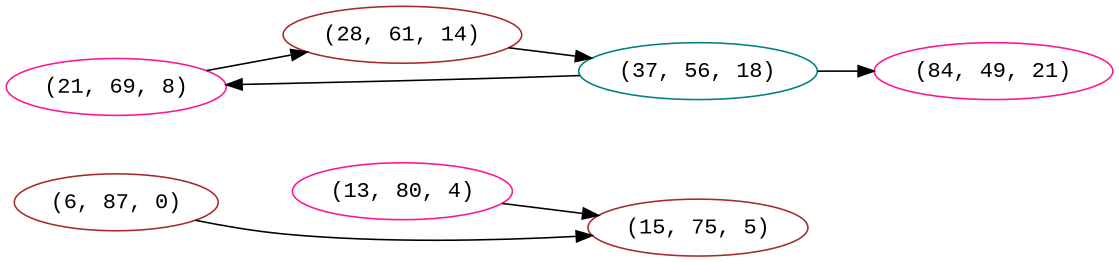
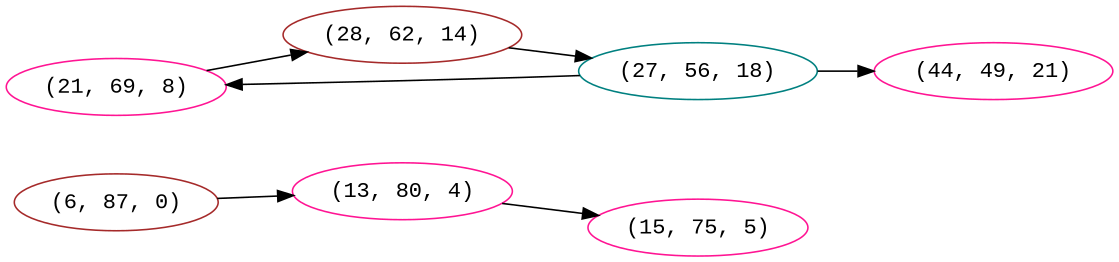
(402, 35) -> (402, 35)
(698, 71) -> (698, 71)
(994, 71) -> (994, 71)
(698, 228) -> (698, 228)
(385, 240) -> (247, 197)
